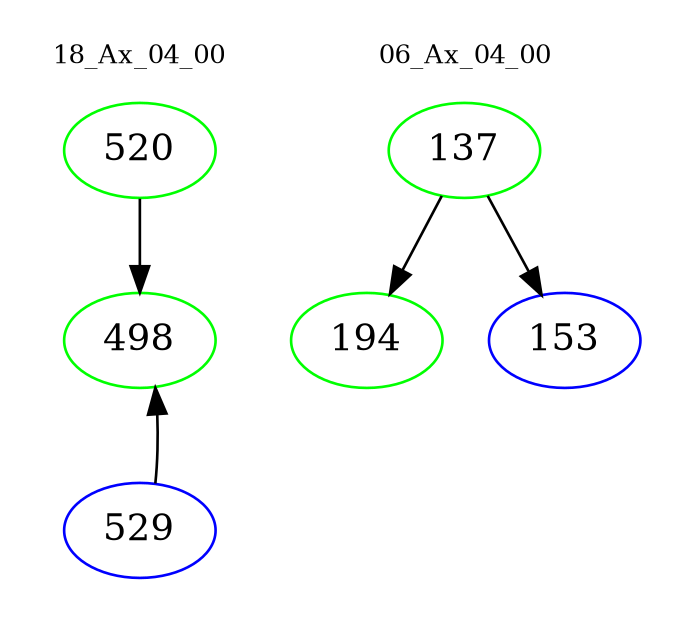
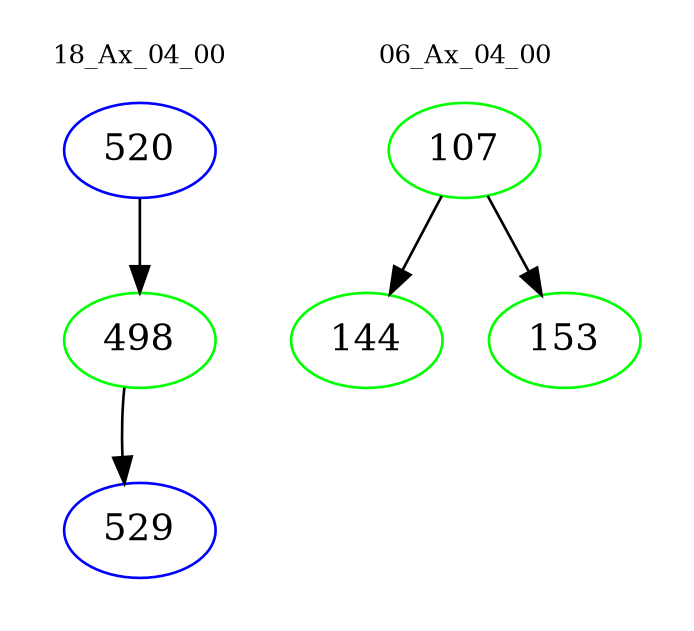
(140, 150) -> (140, 150)
(464, 150) -> (464, 150)
(367, 340) -> (367, 340)
(565, 340) -> (565, 340)
(157, 449) -> (122, 422)
